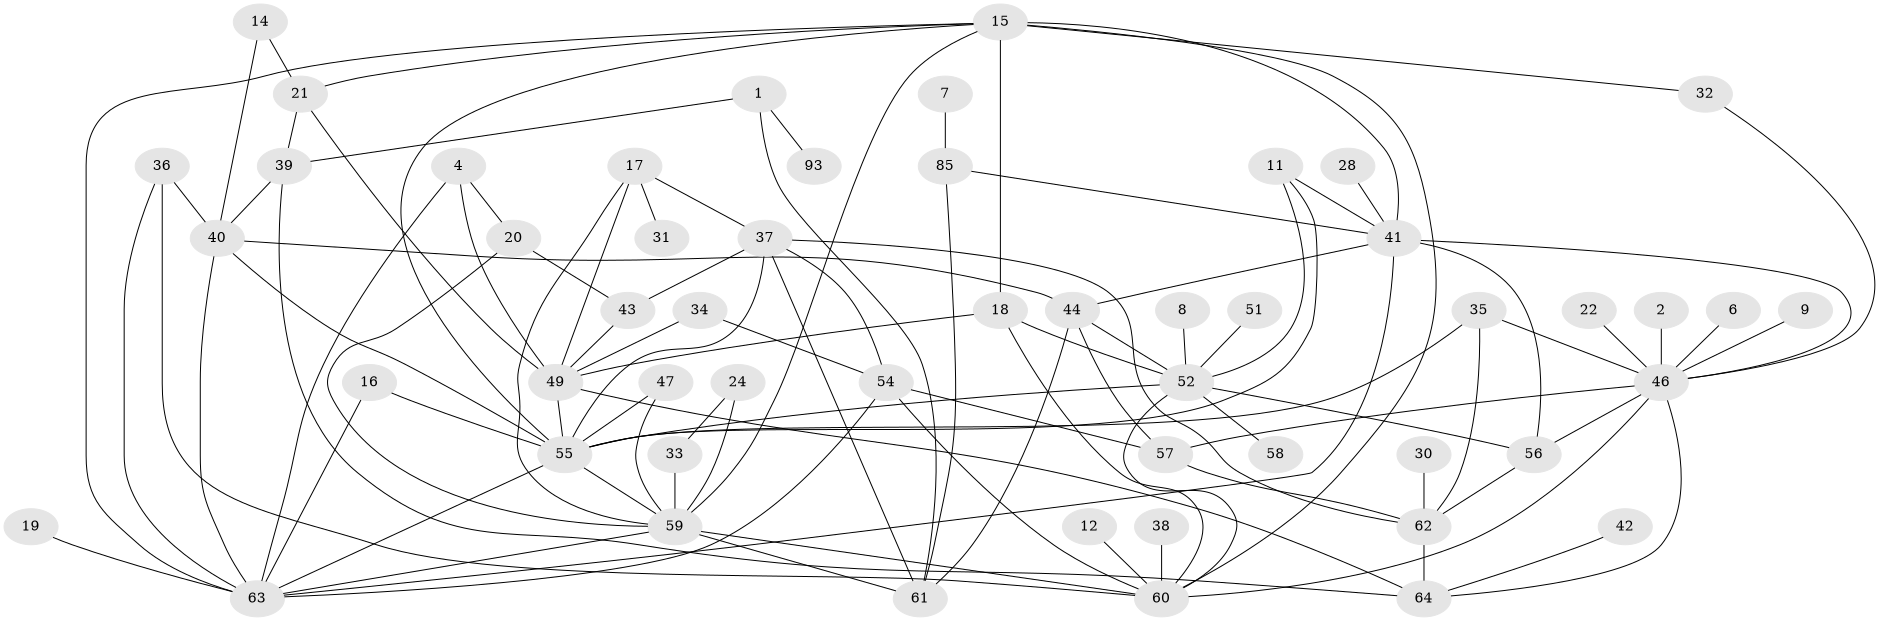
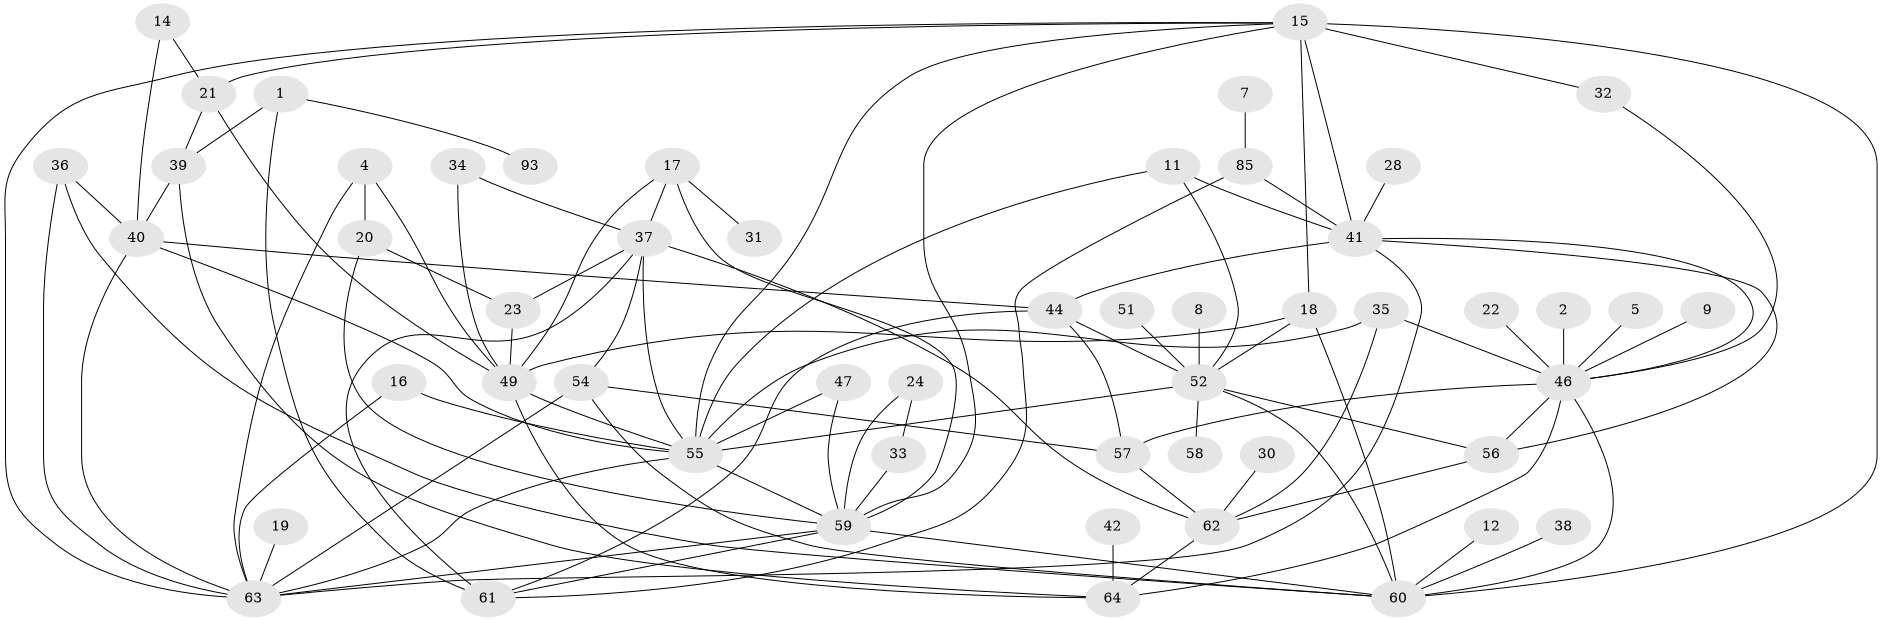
(628, 310) -> (513, 310)
(1733, 310) -> (1636, 310)
(790, 345) -> (549, 205)
